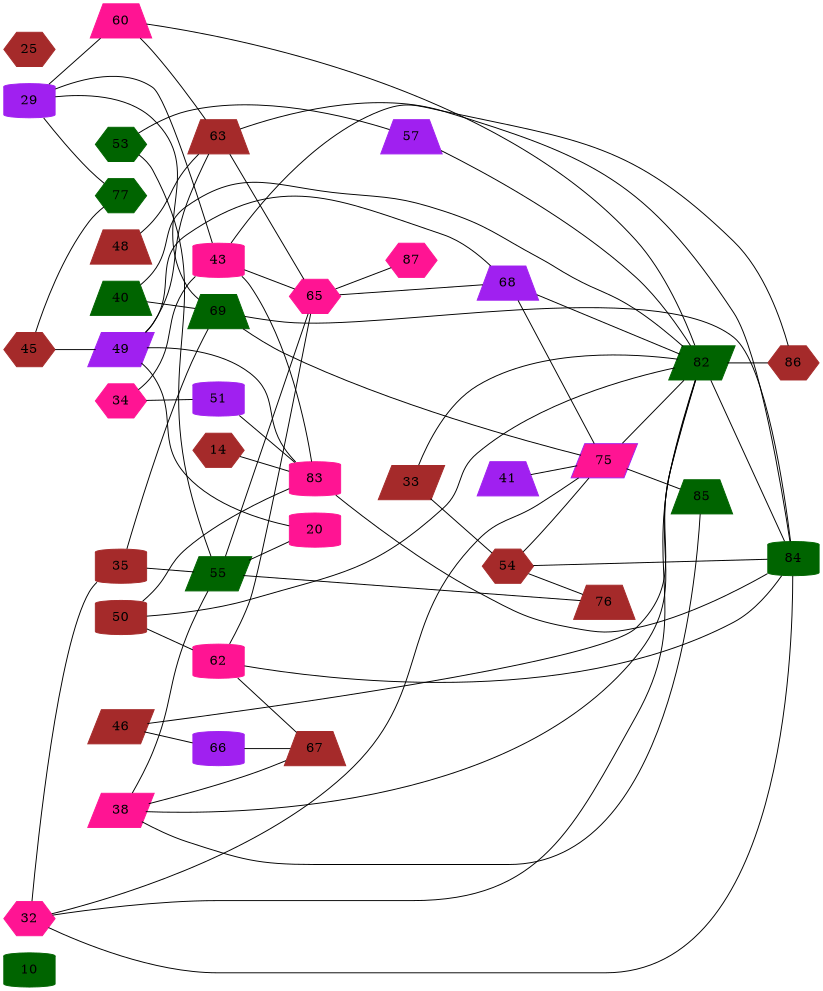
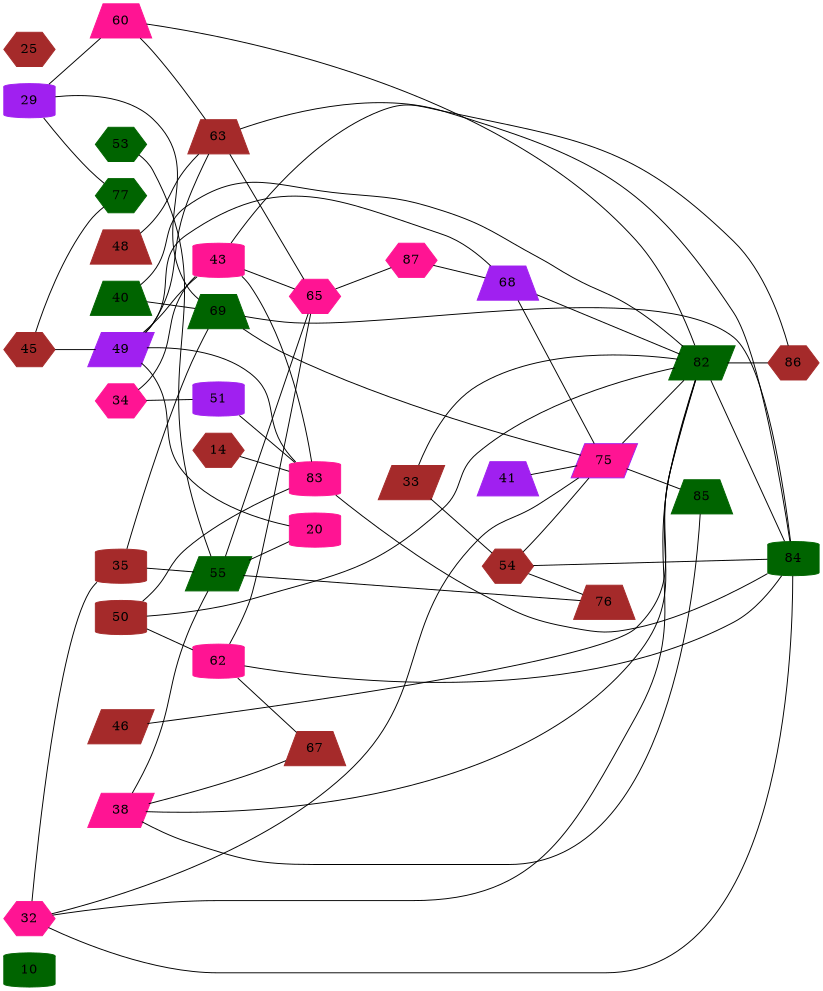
(166, 110) -> (170, 304)
(411, 137) -> none
(411, 290) -> (459, 272)
(219, 749) -> none
